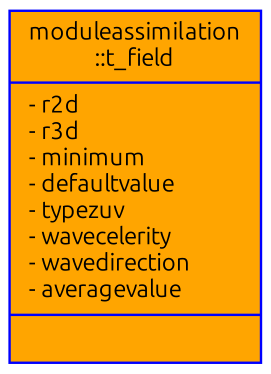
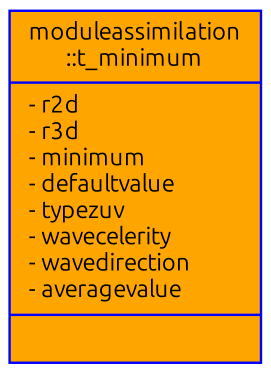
(135, 59) -> (135, 59)
